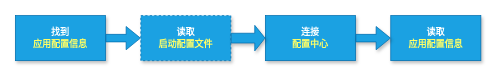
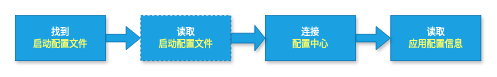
(60, 38) -> (60, 38)
